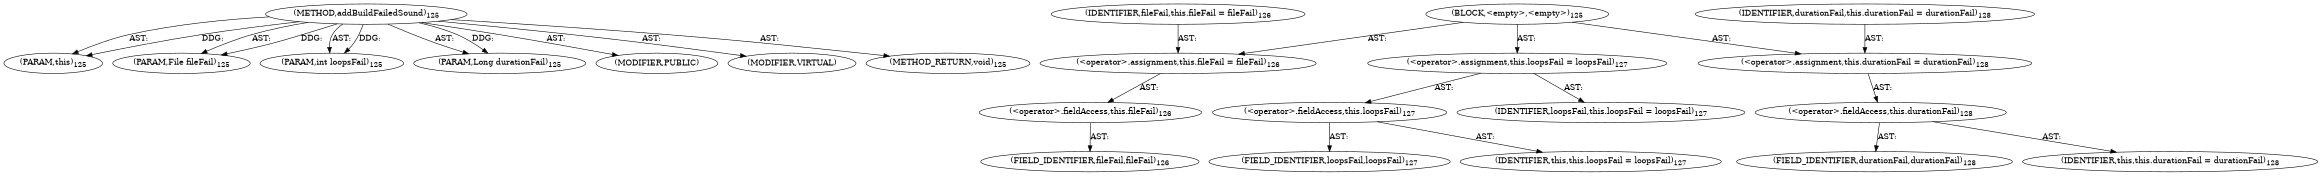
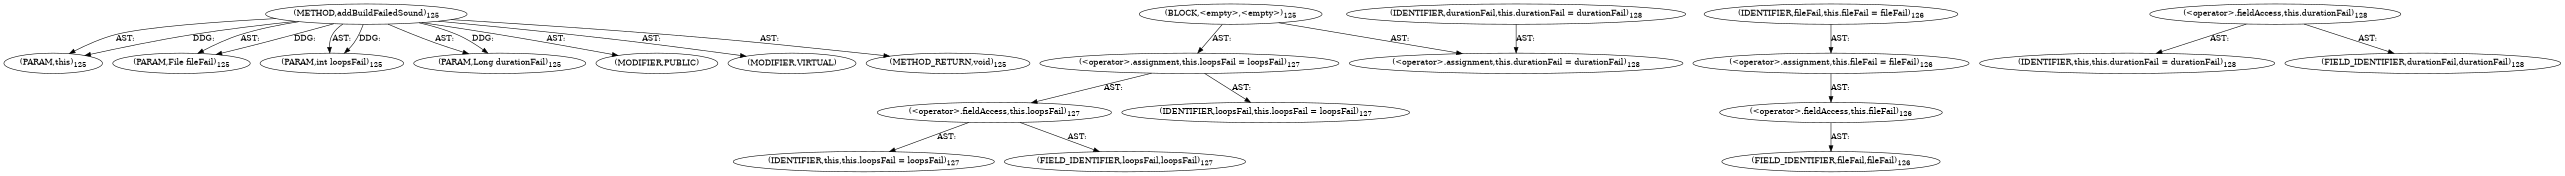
(1354, 38) -> none
(1872, 85) -> none
